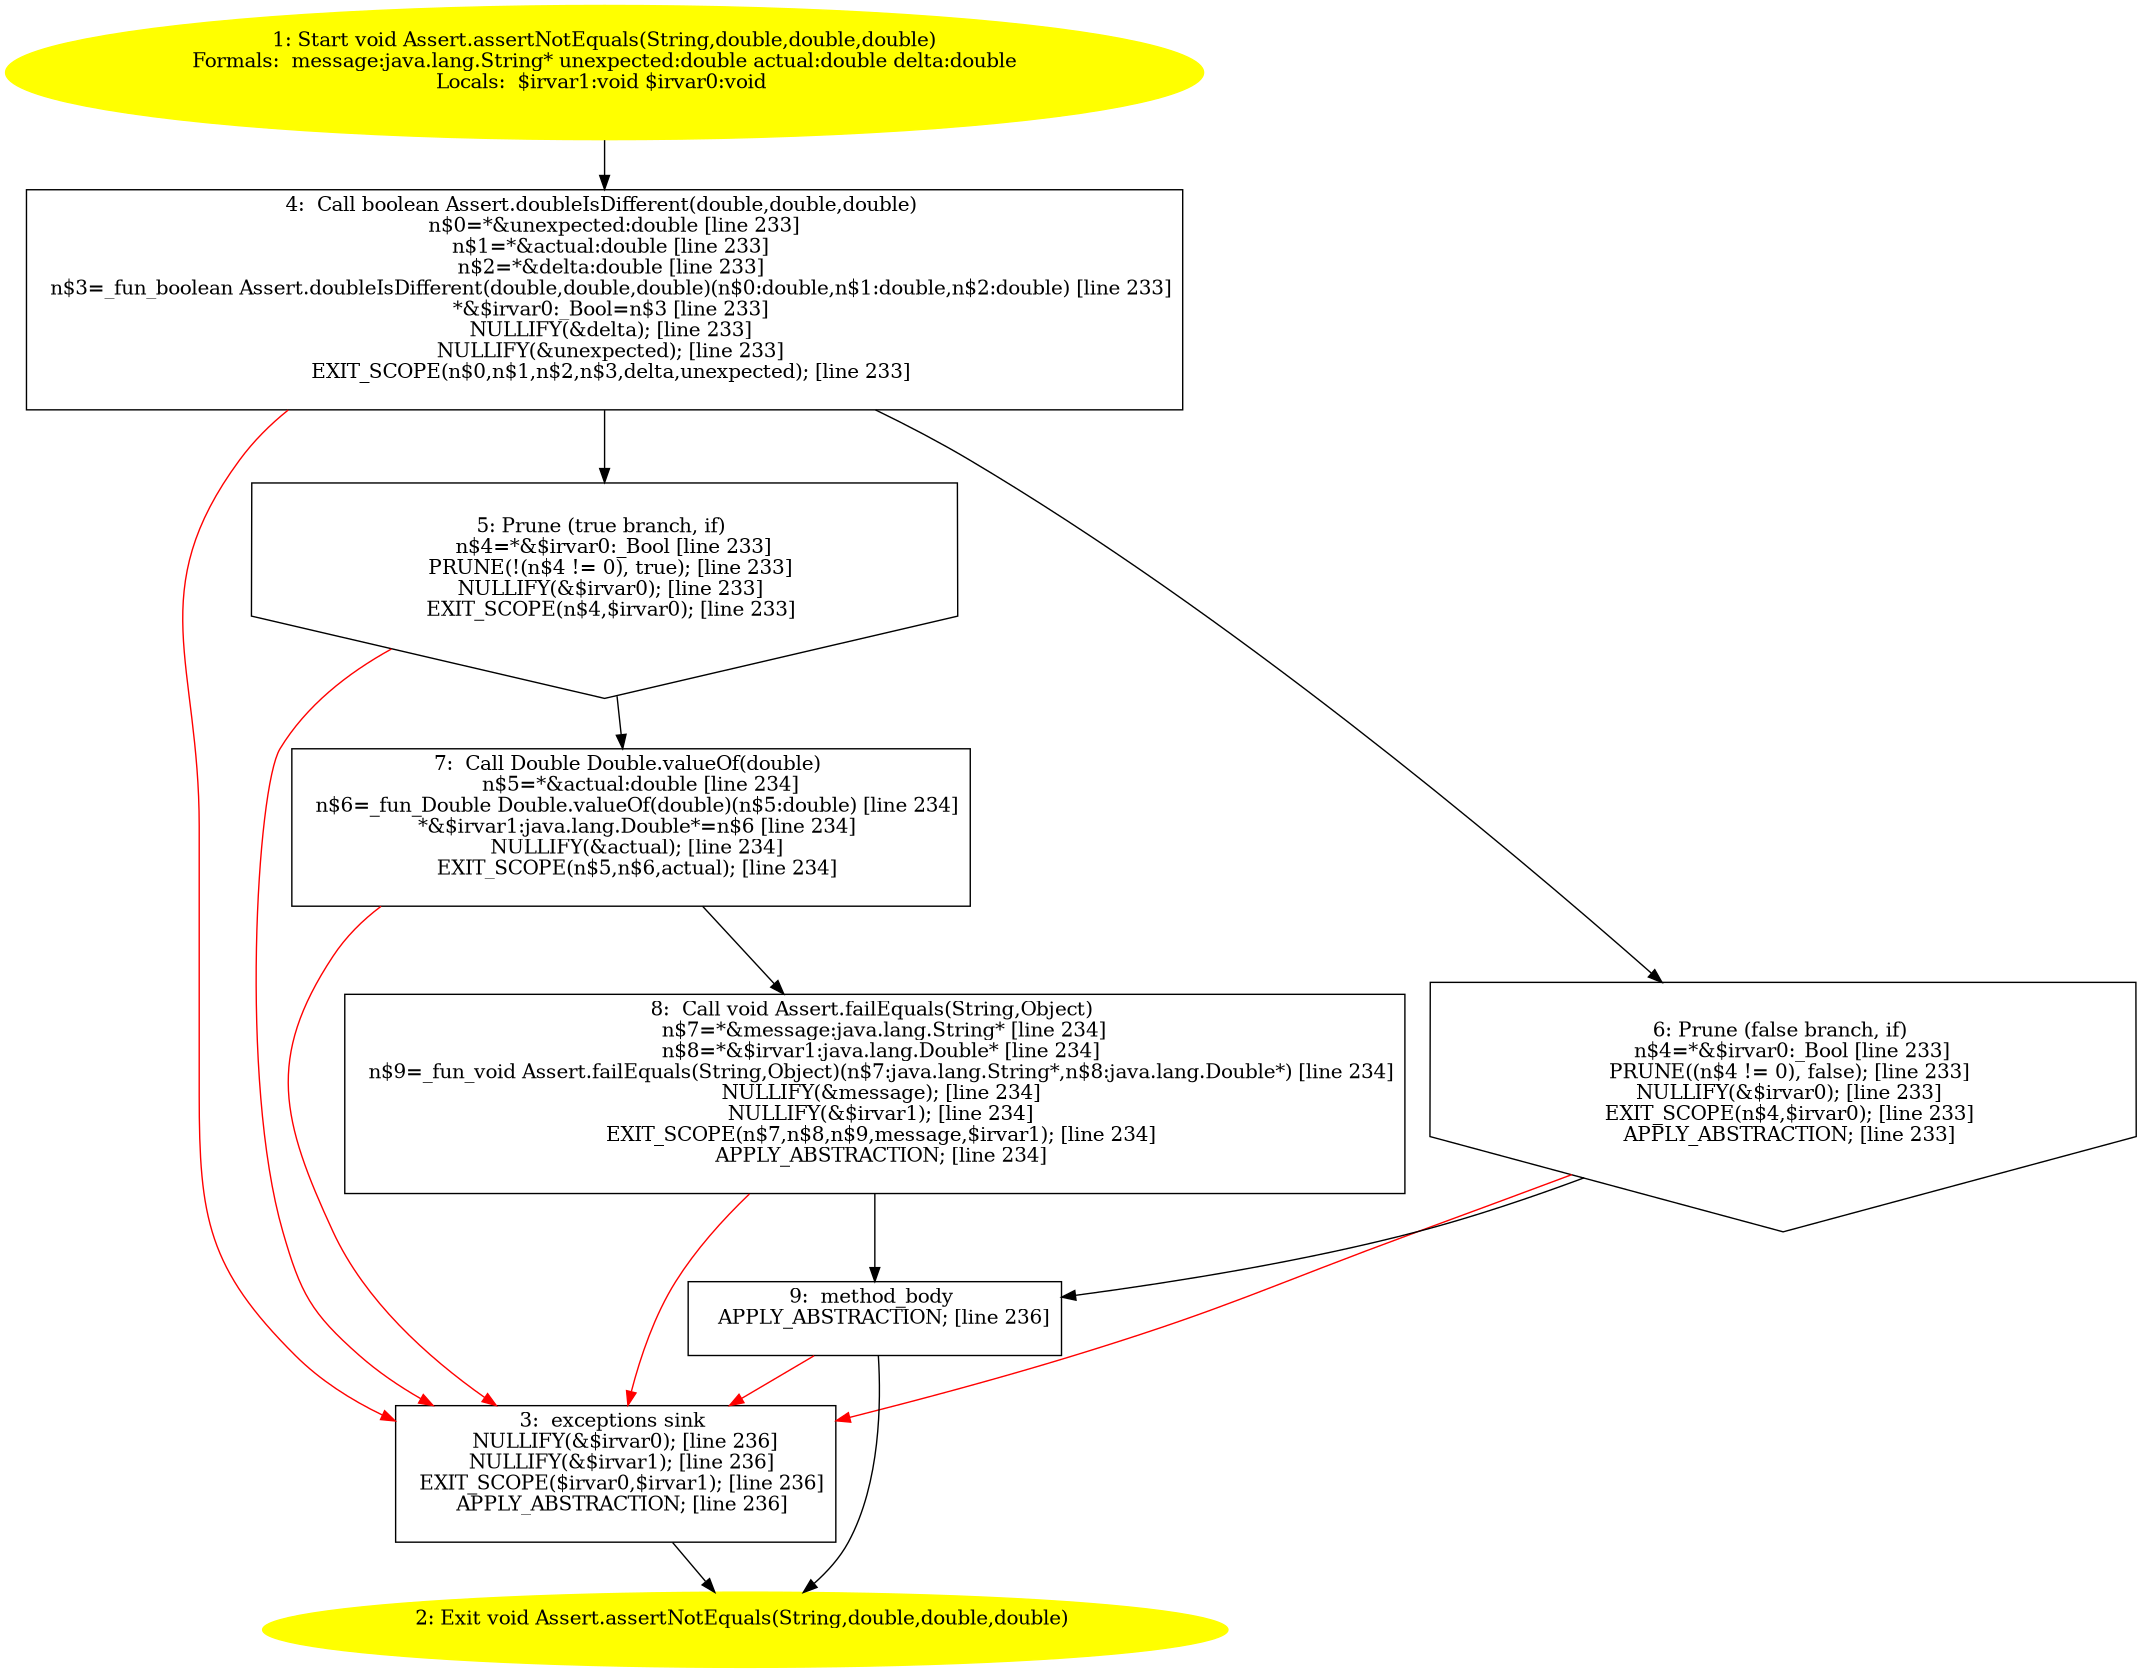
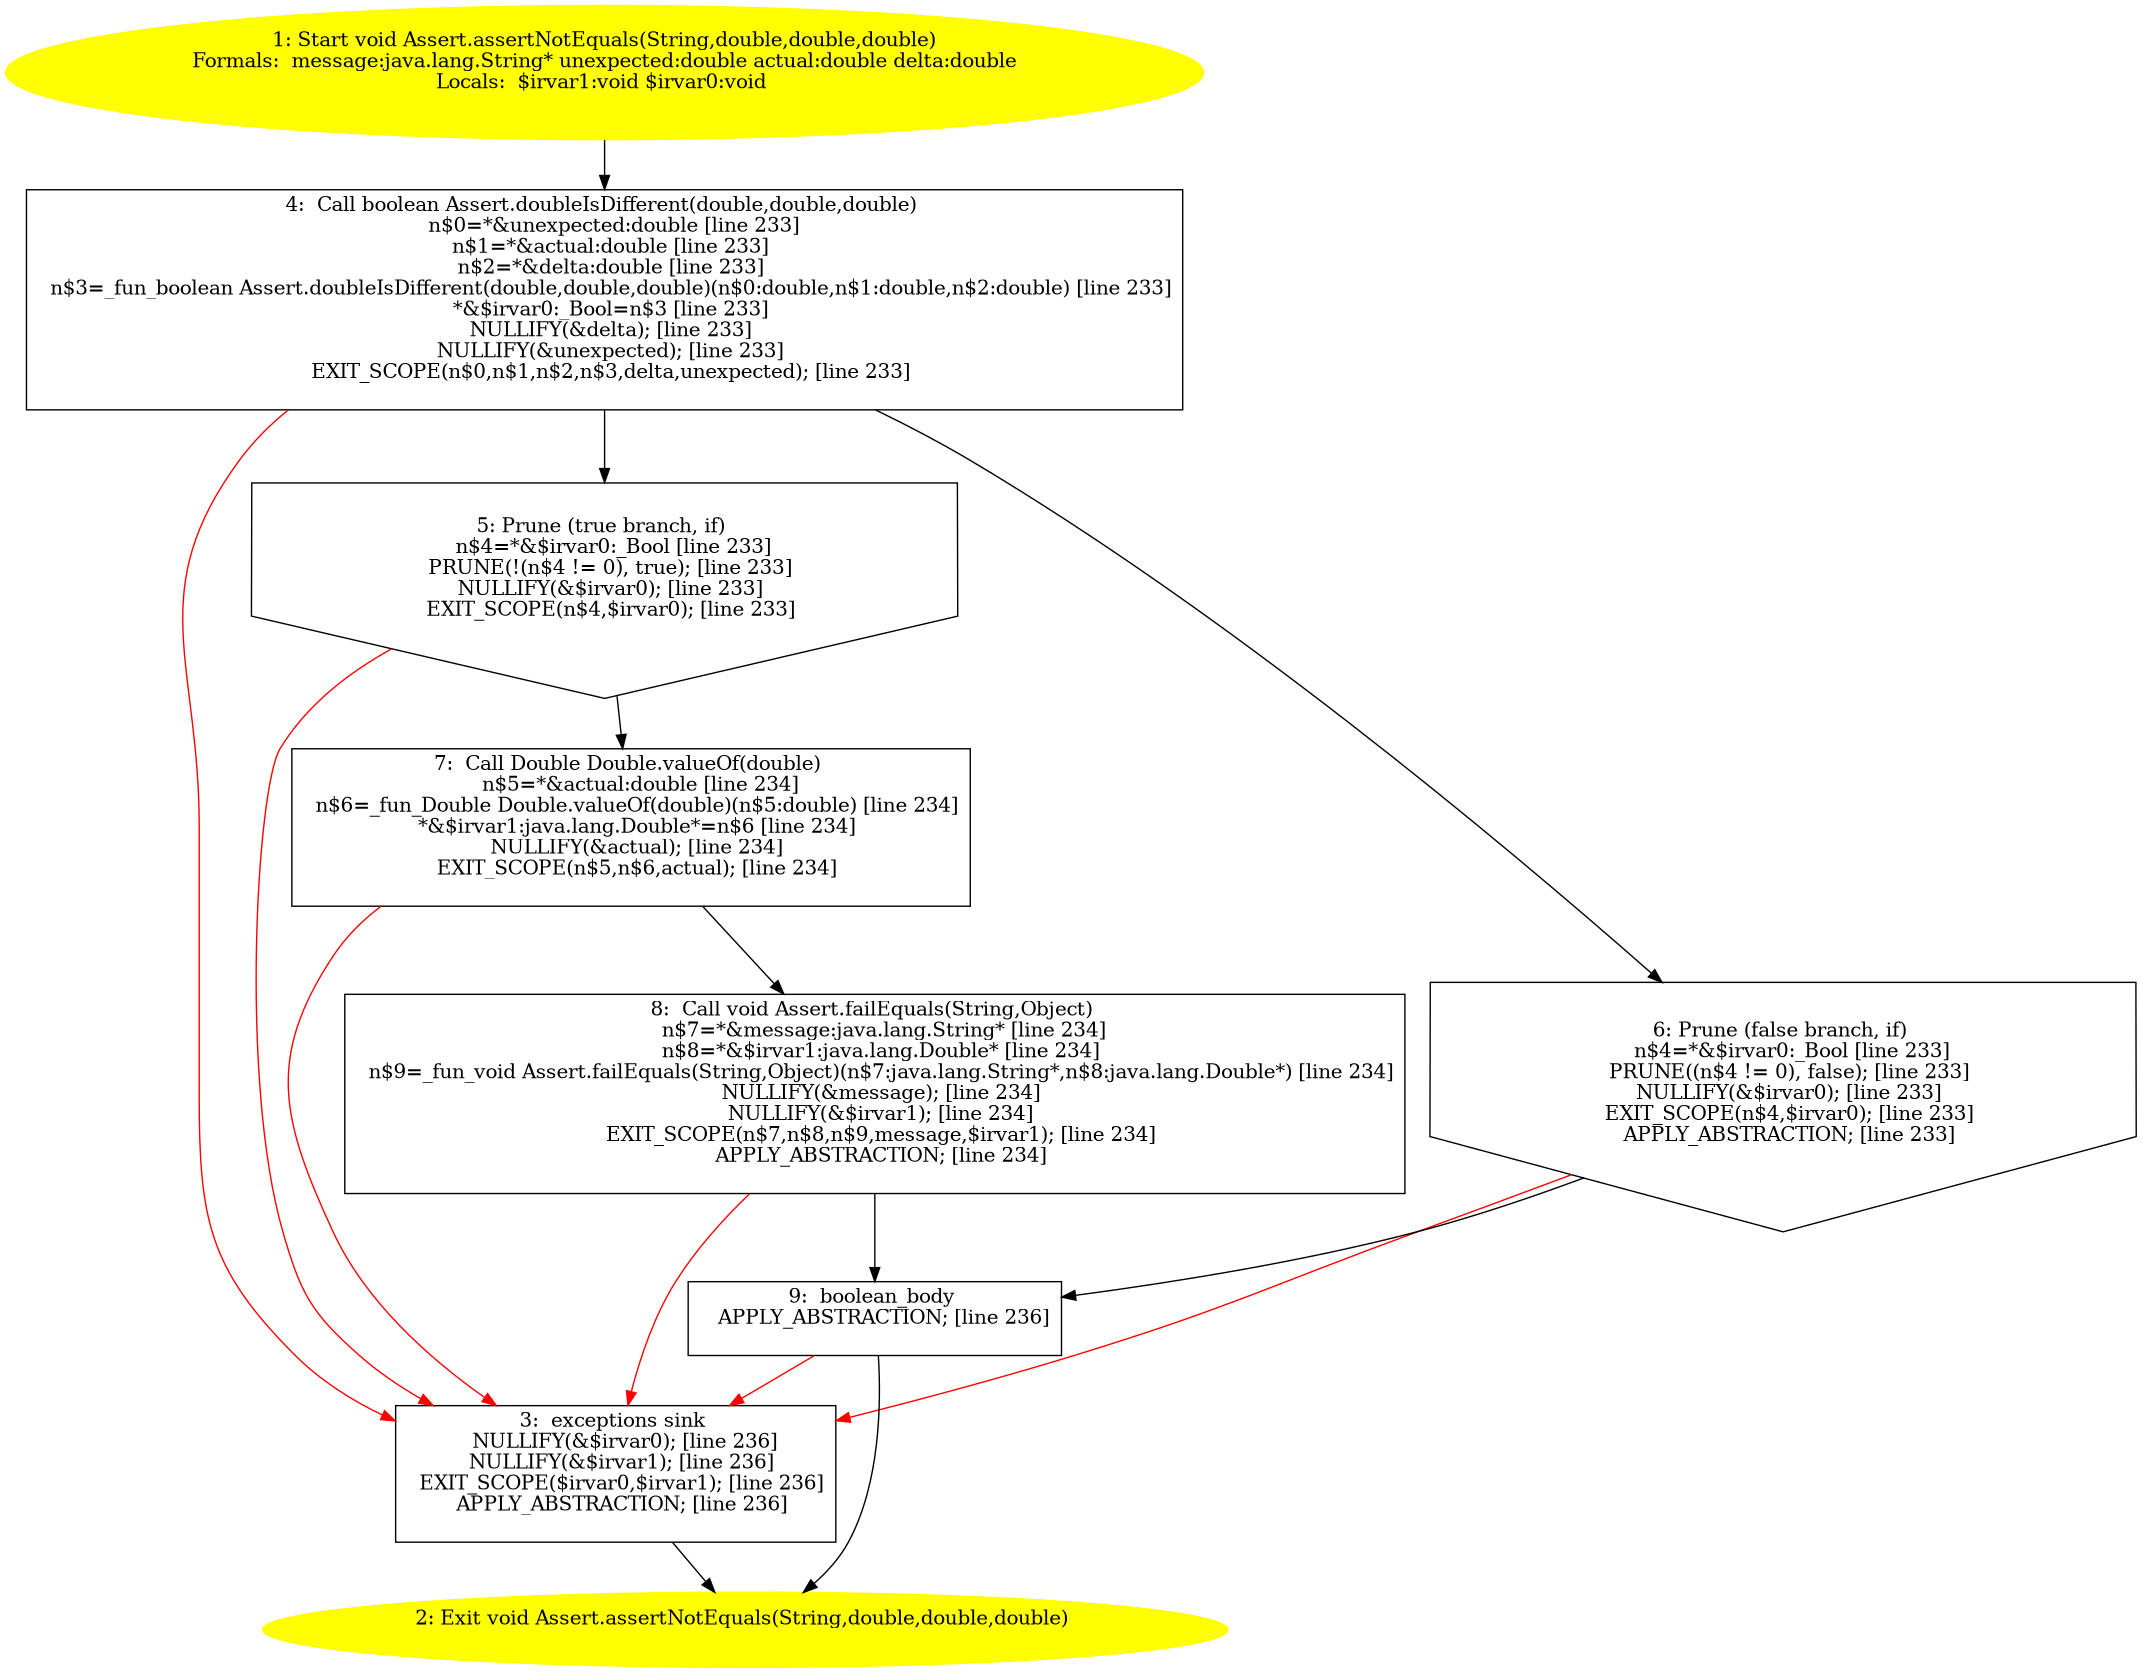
(875, 1319) -> (875, 1319)
